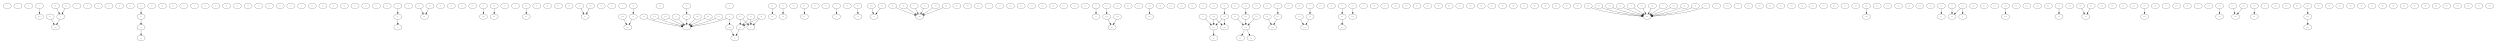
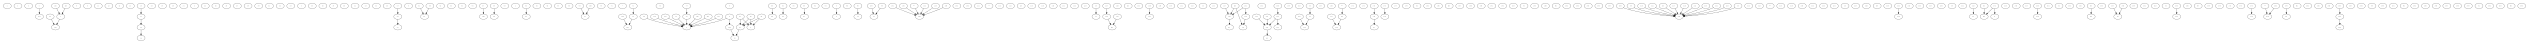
(1220, 21) -> (1238, 11)
(1248, 32) -> (1278, 21)
